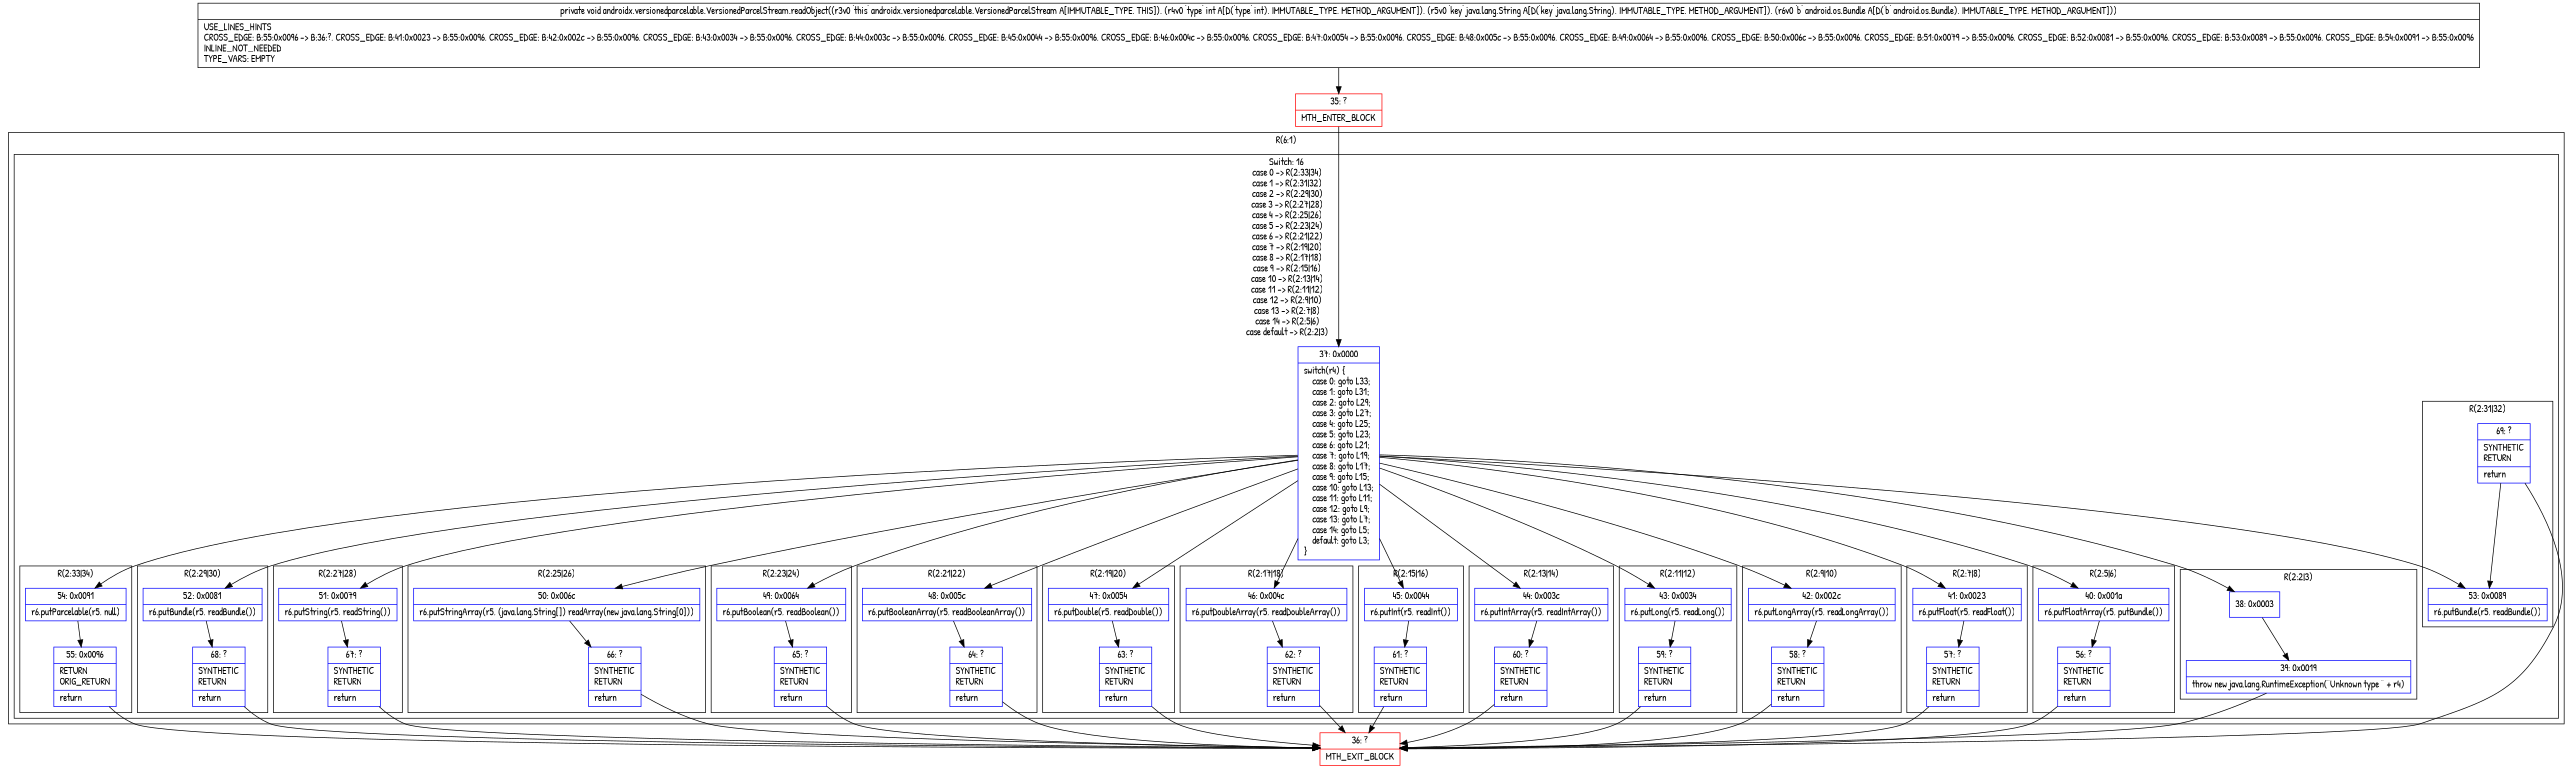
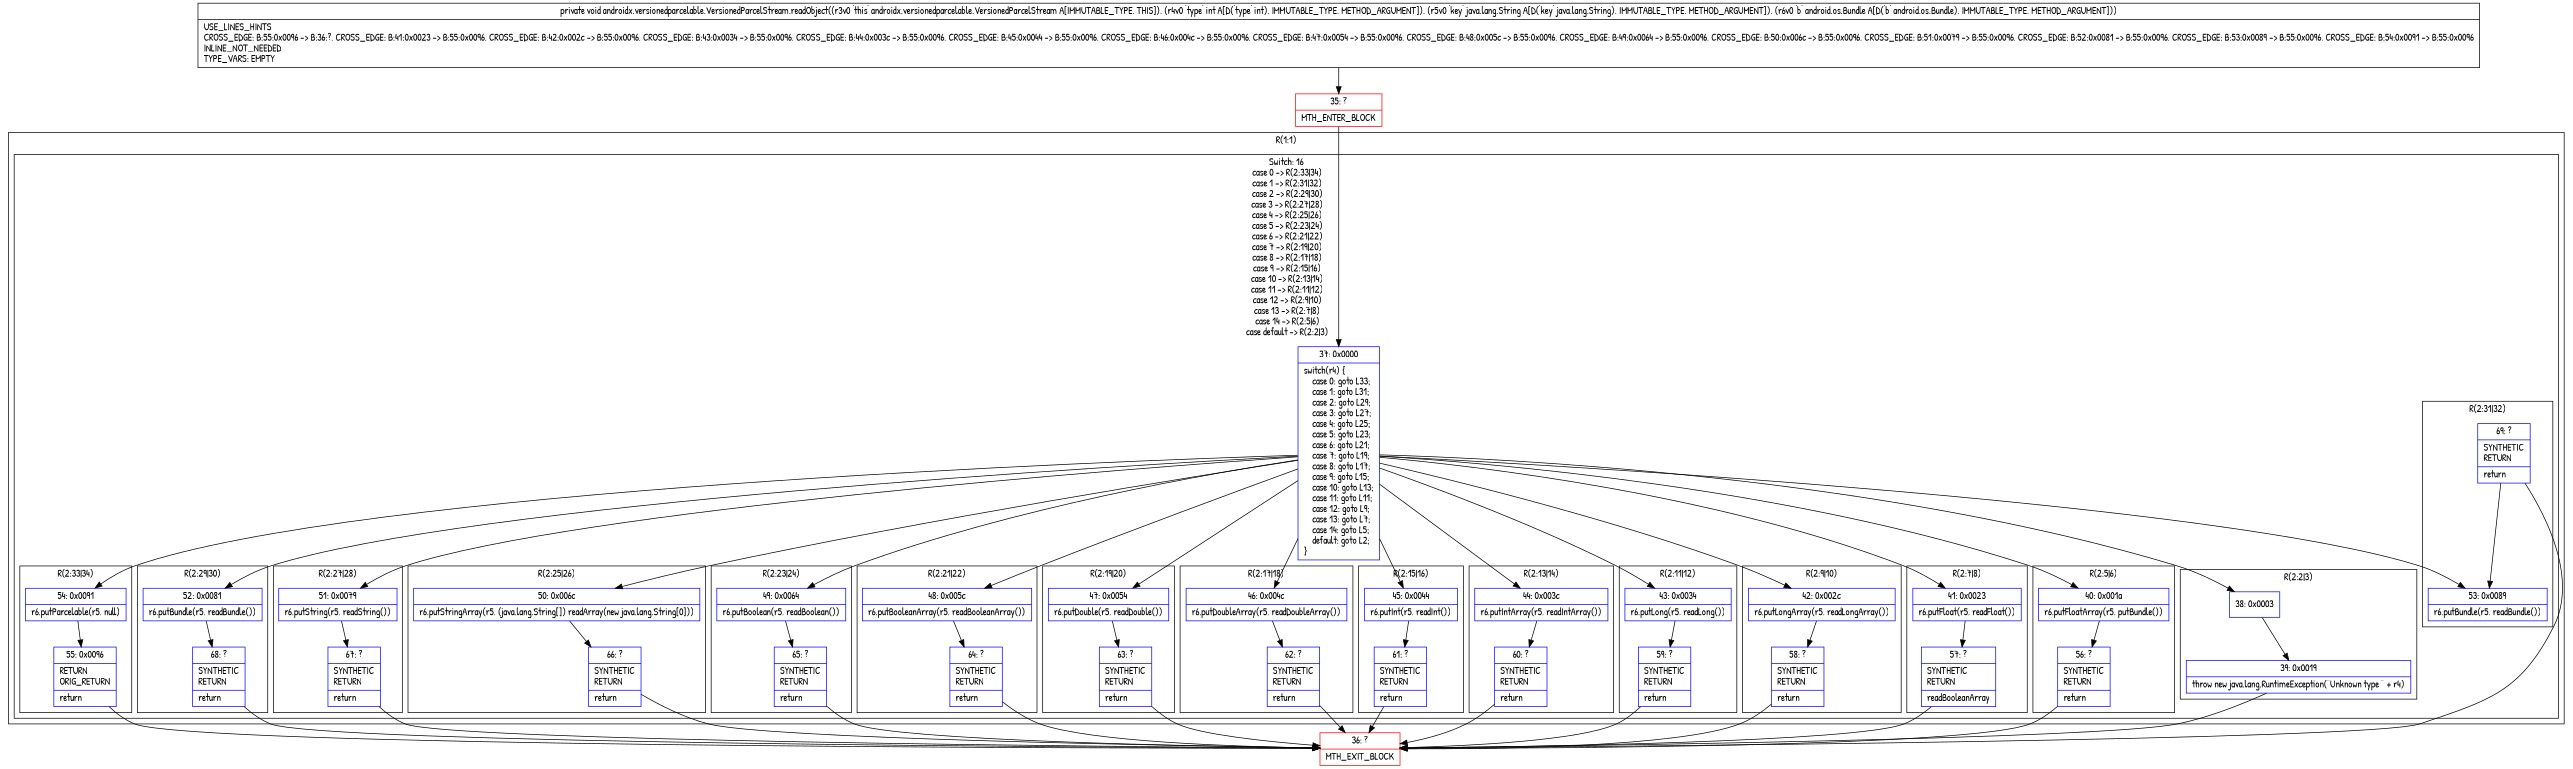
(1286, 141) -> (1286, 141)
(1337, 541) -> (1337, 541)
(1944, 698) -> (1959, 698)
